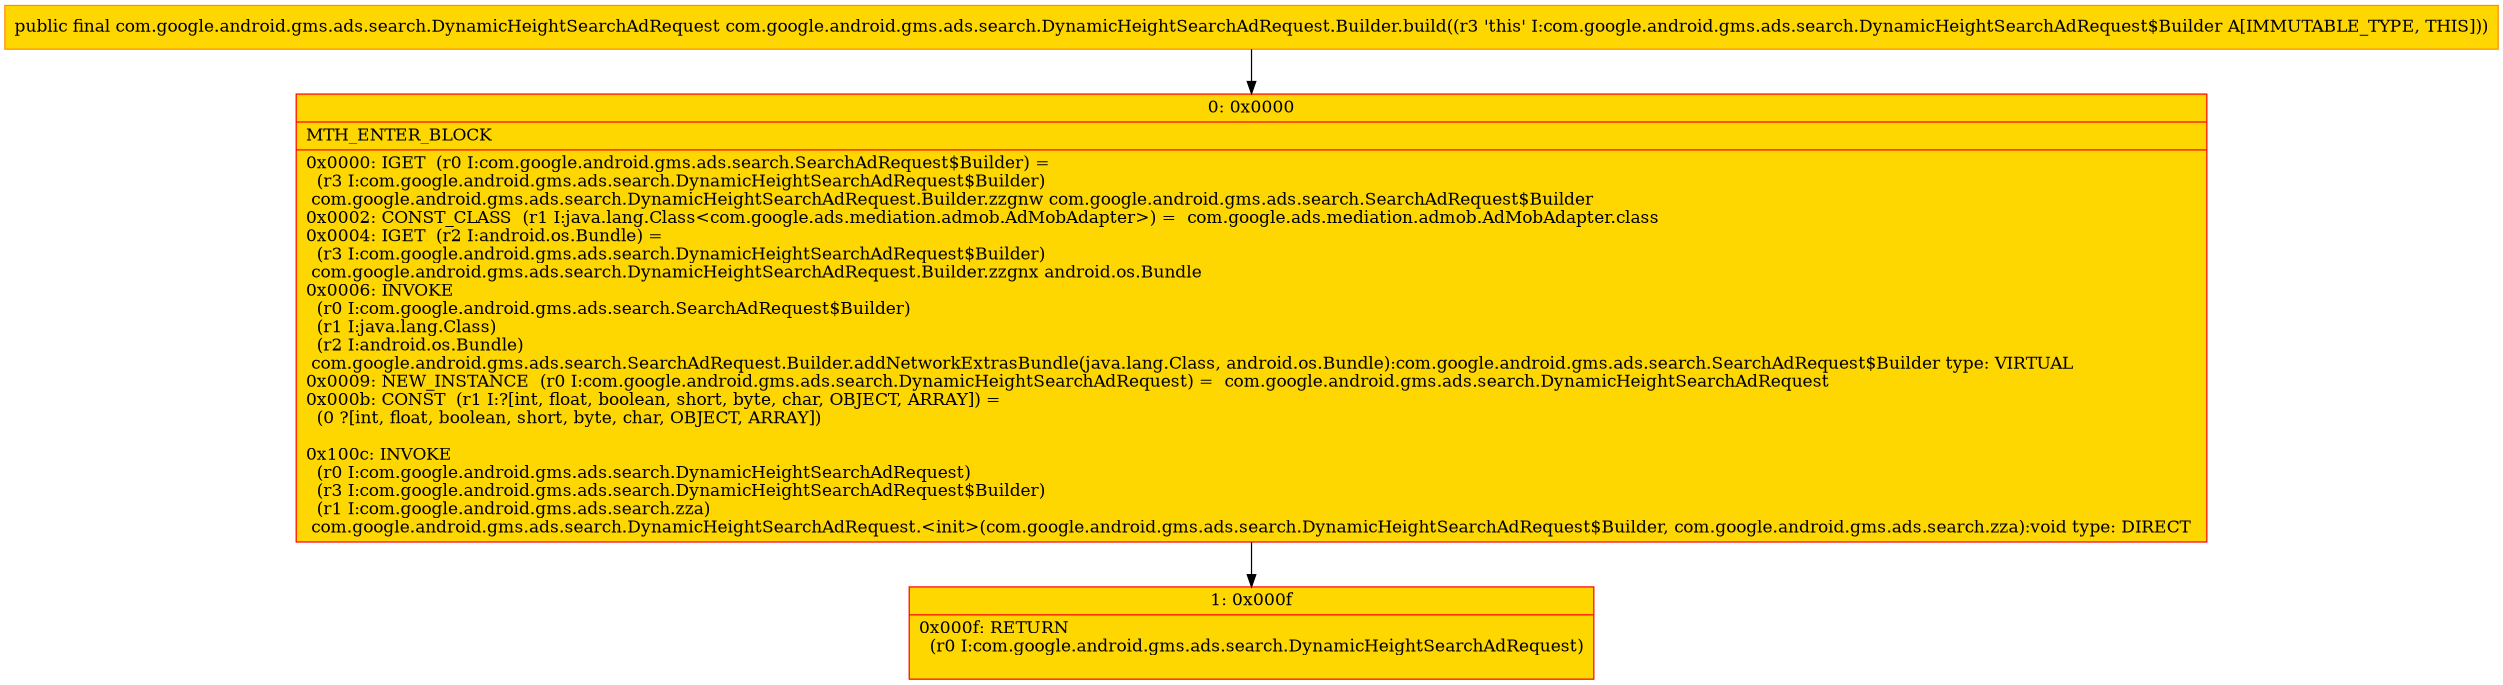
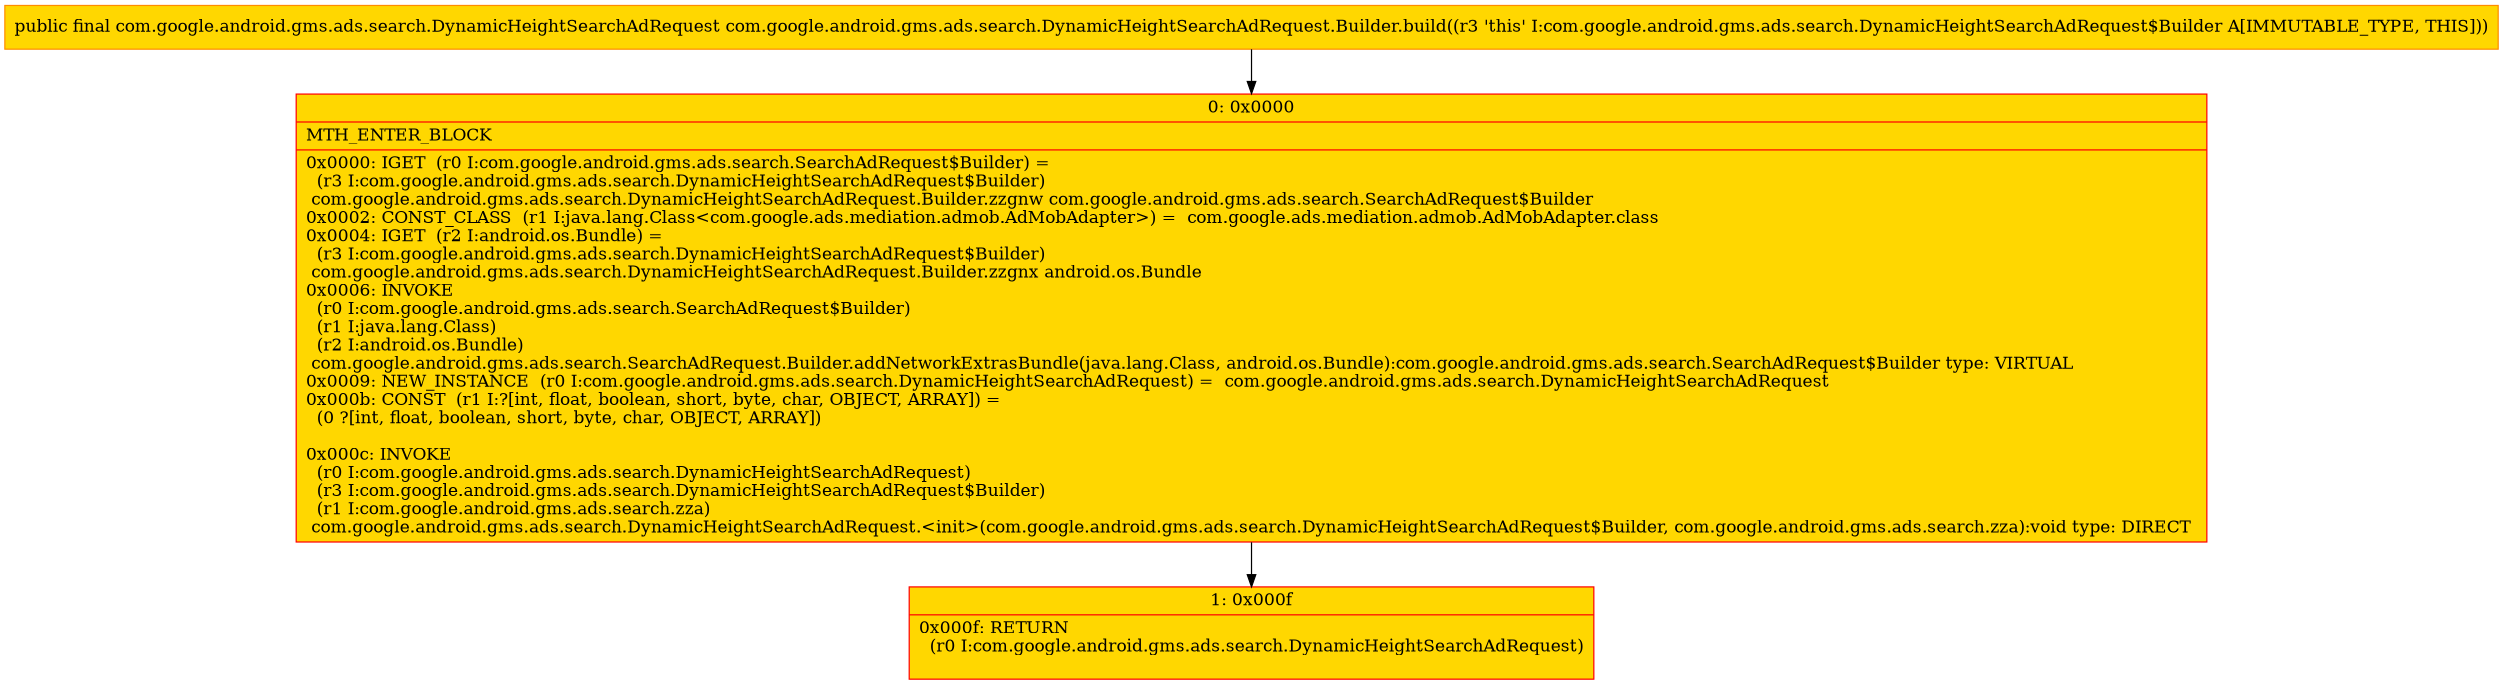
(385, 455) -> (385, 455)
